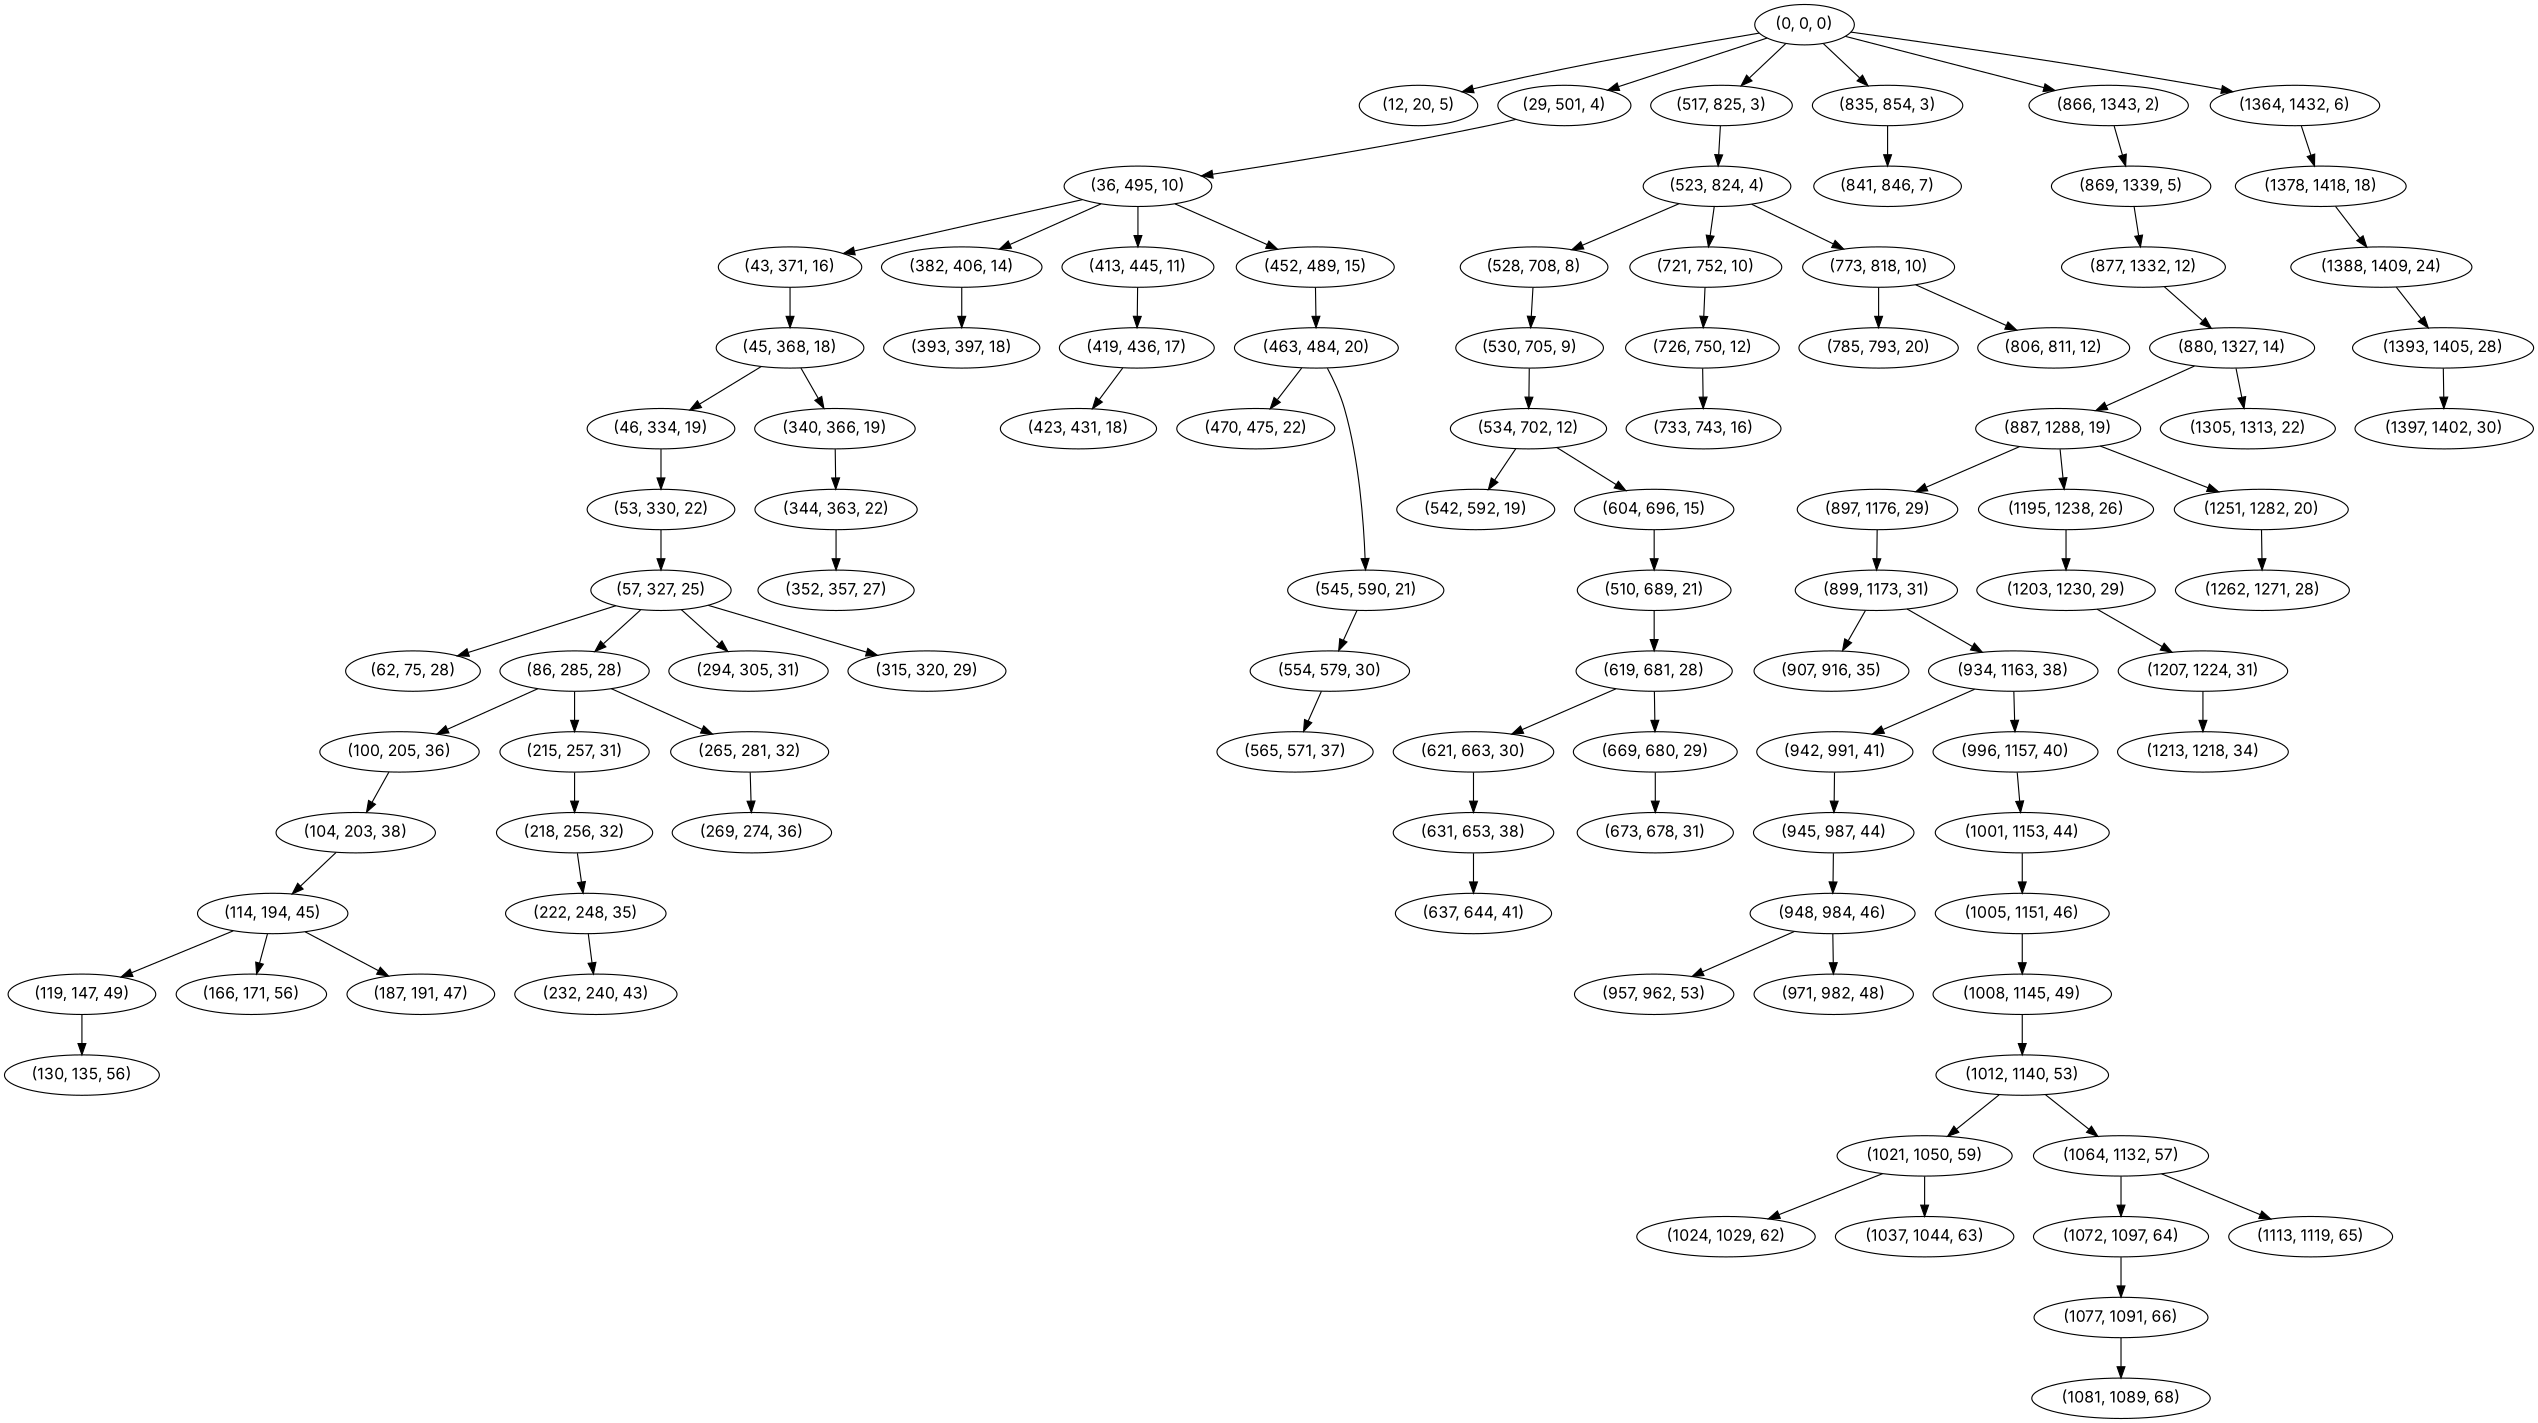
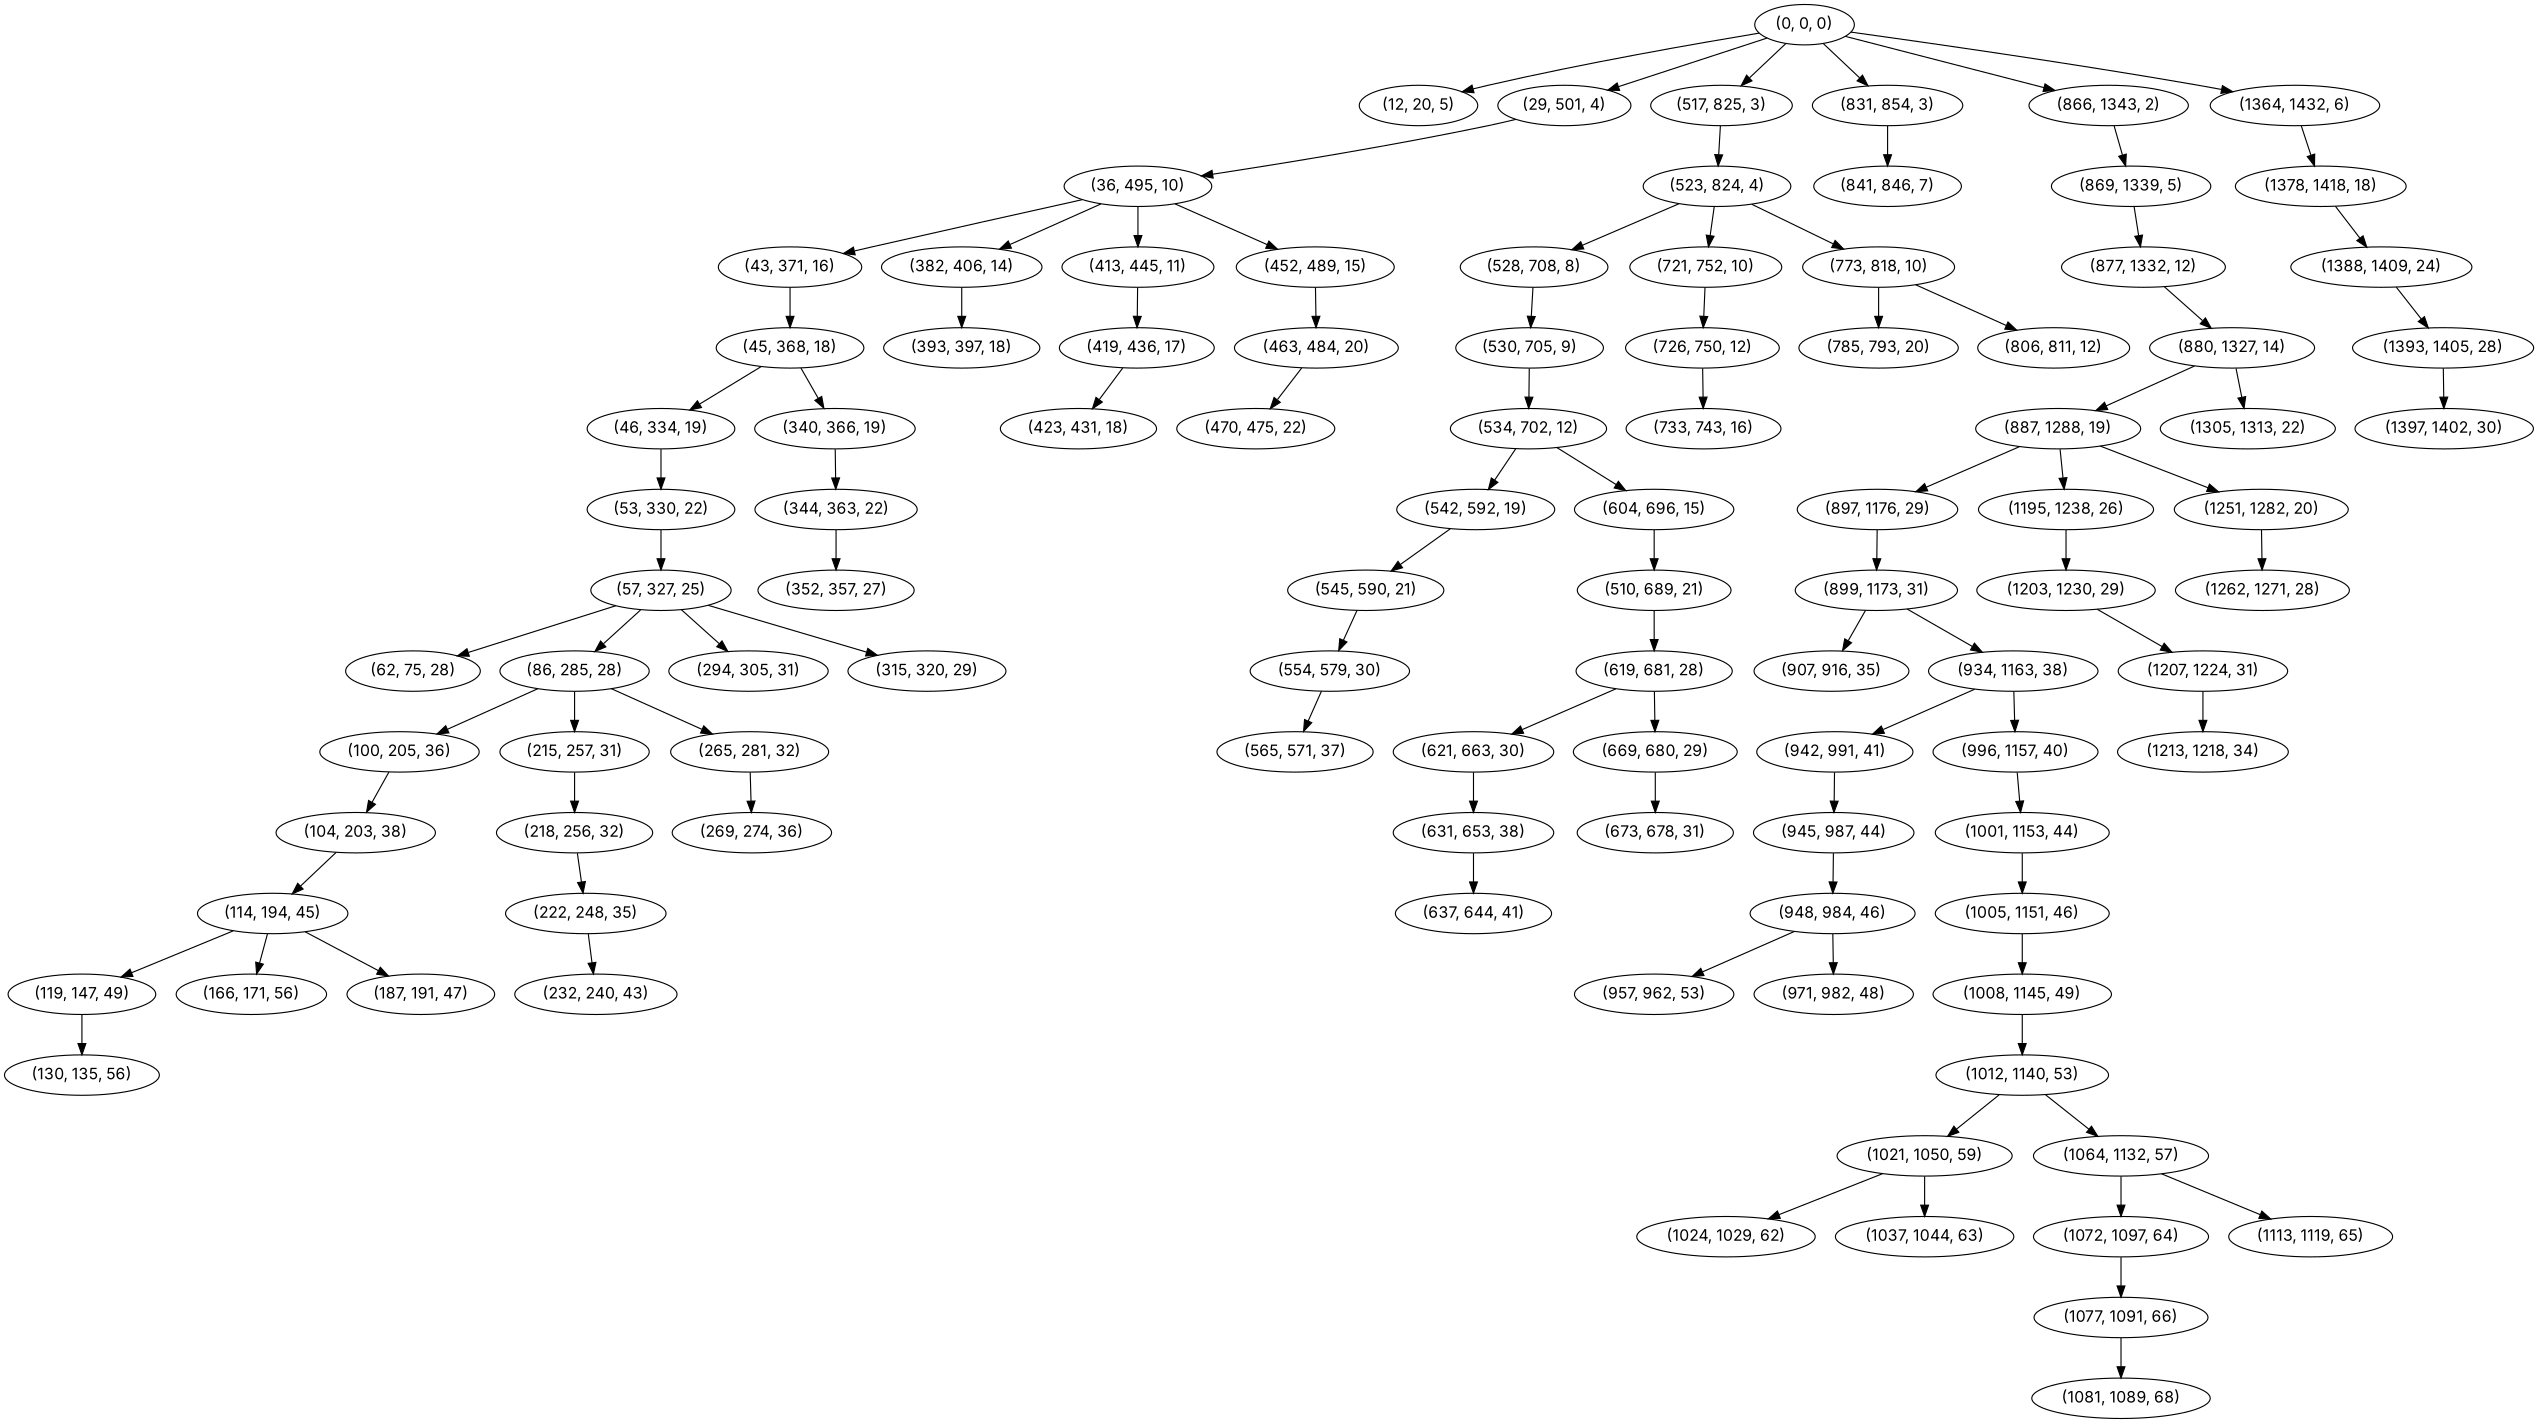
(1888, 105) -> (1888, 105)
(1356, 461) -> (1425, 547)
